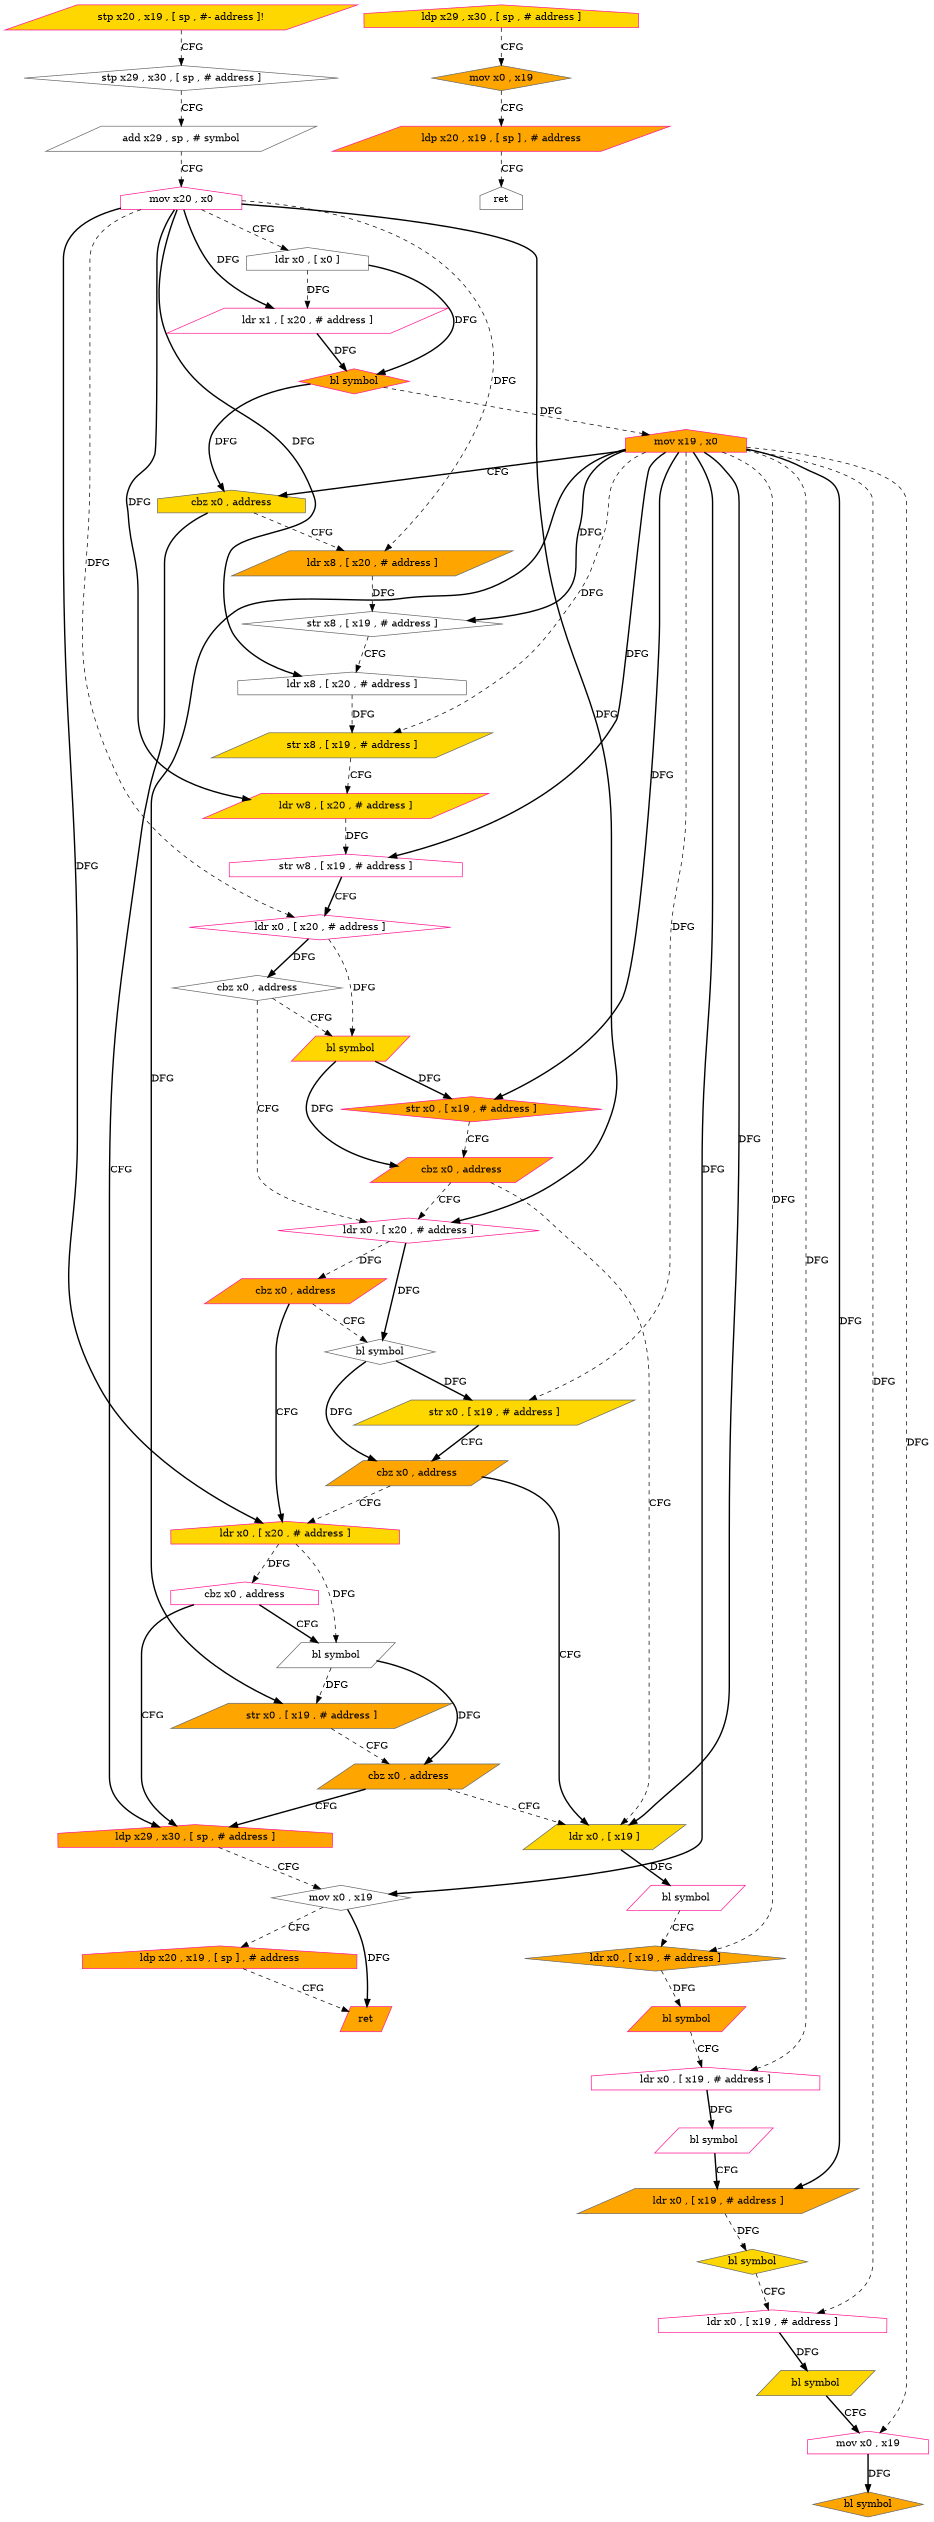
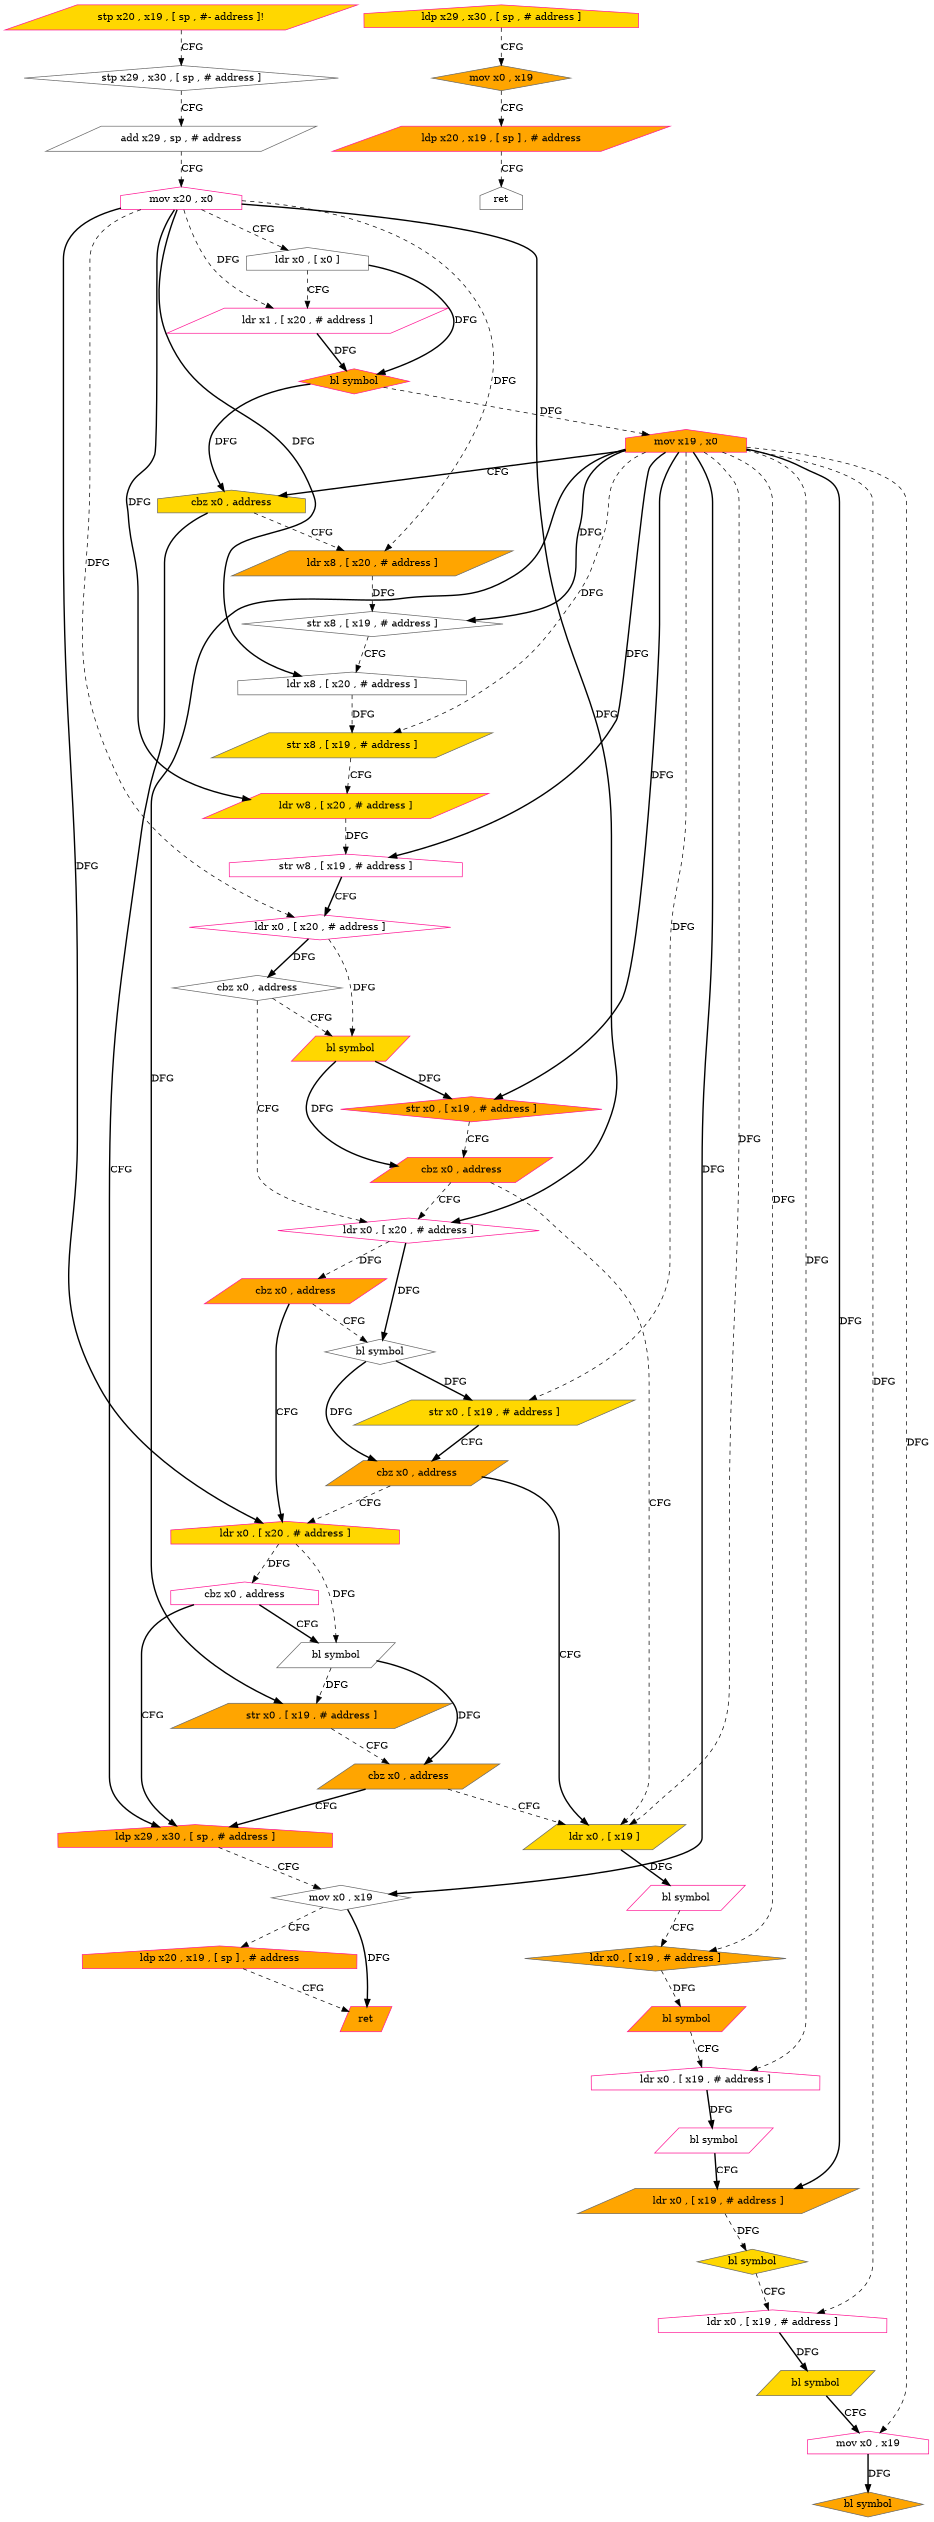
(181, 139) -> (181, 139)
(213, 268) -> (213, 268)
(319, 290) -> (319, 290)
(739, 1148) -> (739, 1148)
